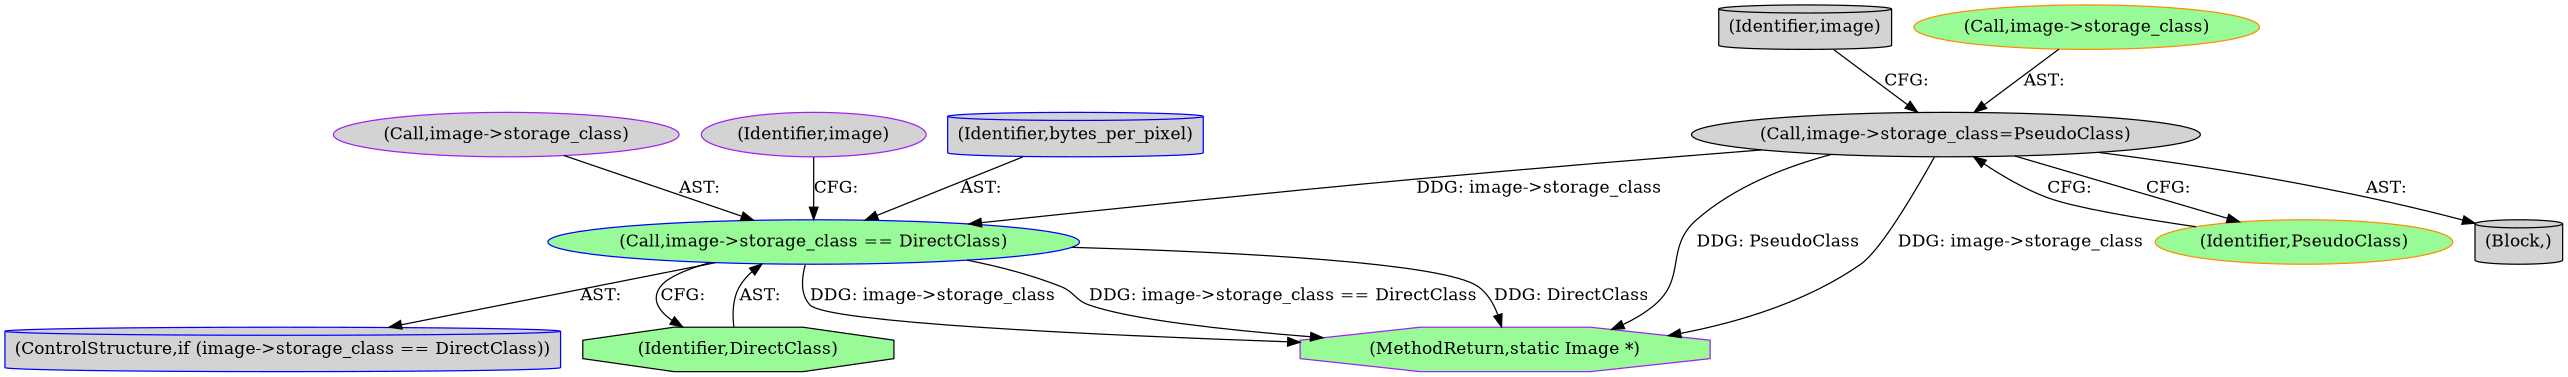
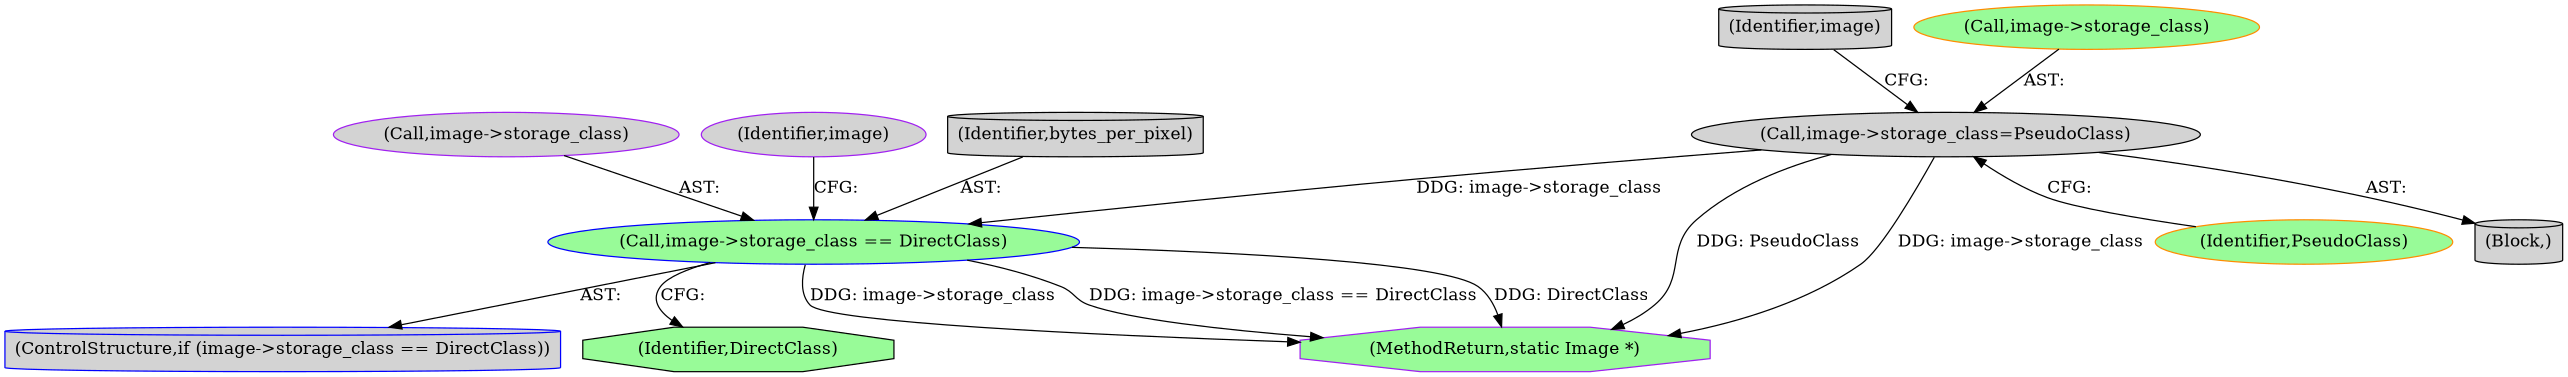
(1075, 135) -> (1075, 135)
(2121, 187) -> none
(735, 297) -> none
